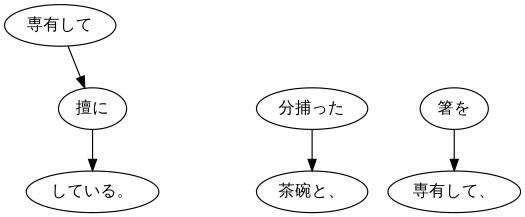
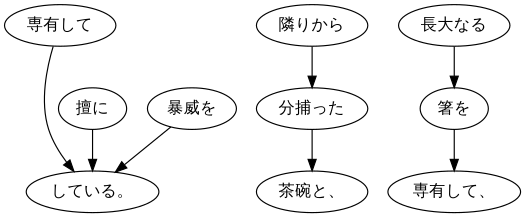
none -> (312, 25)
none -> (454, 25)
(74, 62) -> (45, 107)
none -> (192, 109)
